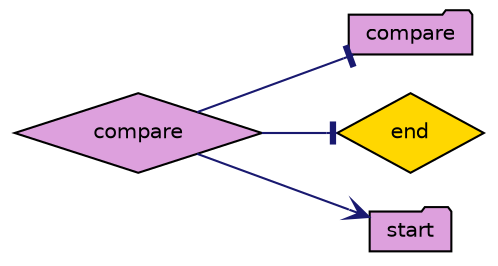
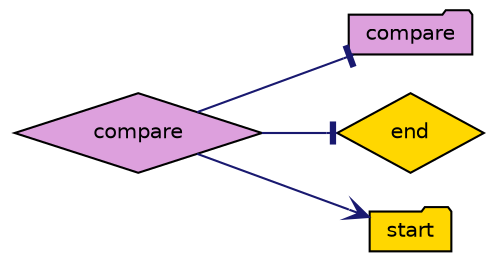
(411, 231) -> (411, 231)
